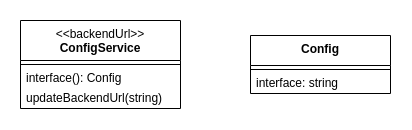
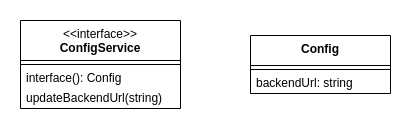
(101, 42) -> (101, 42)
(307, 84) -> (311, 84)
